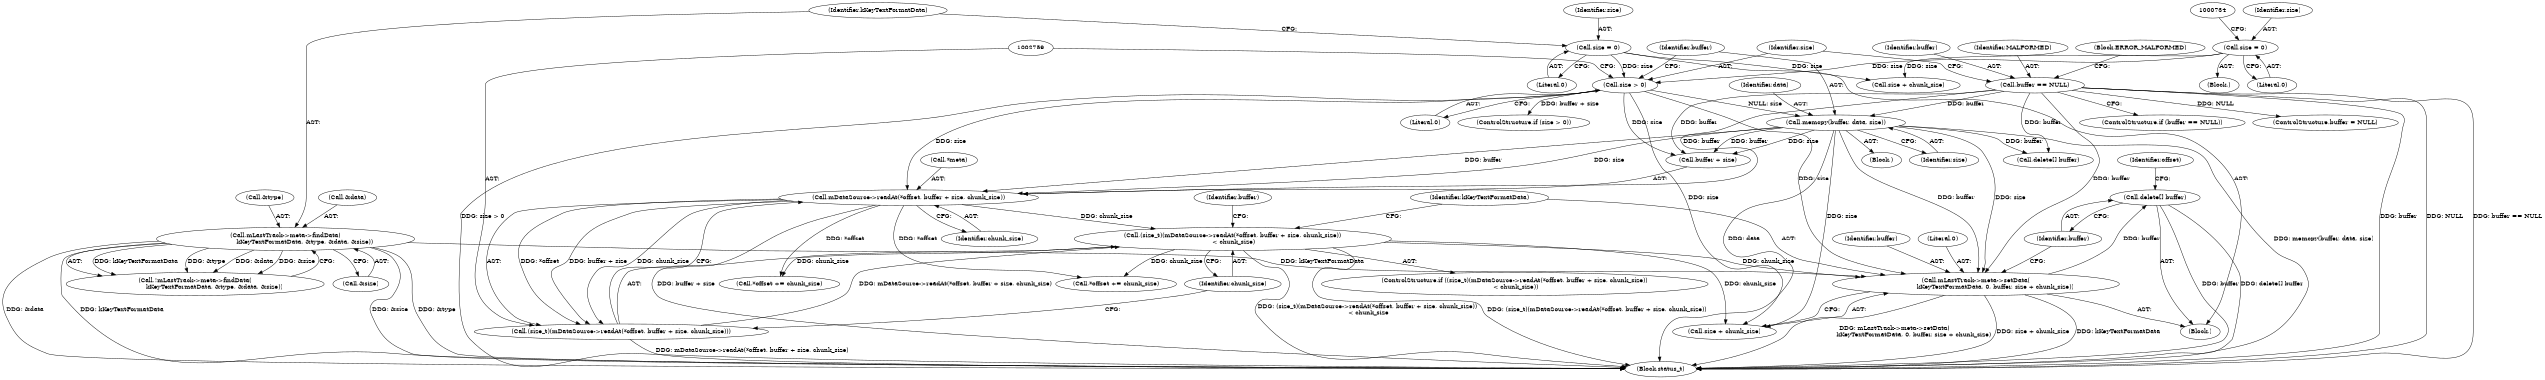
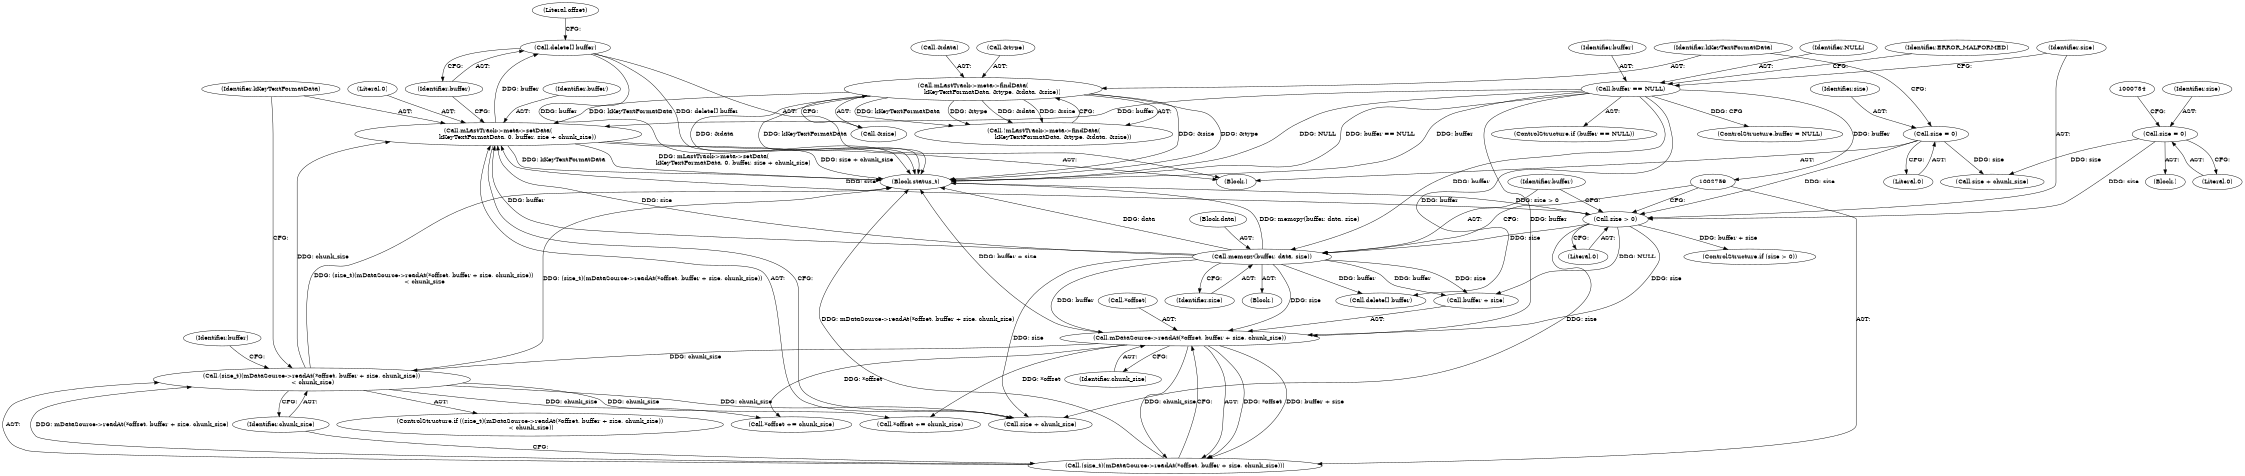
(2013, 48) -> (1839, 48)
(2140, 48) -> (1957, 48)
(1765, 85) -> (1218, 219)
(1815, 94) -> (1835, 114)
(1765, 104) -> (1525, 238)
(2115, 104) -> (1614, 112)
(2216, 104) -> (1727, 112)
(1647, 123) -> (1637, 257)
(949, 160) -> (1128, 301)
(2155, 160) -> (565, 10)
none -> (1498, 214)
(459, 278) -> (1269, 191)
